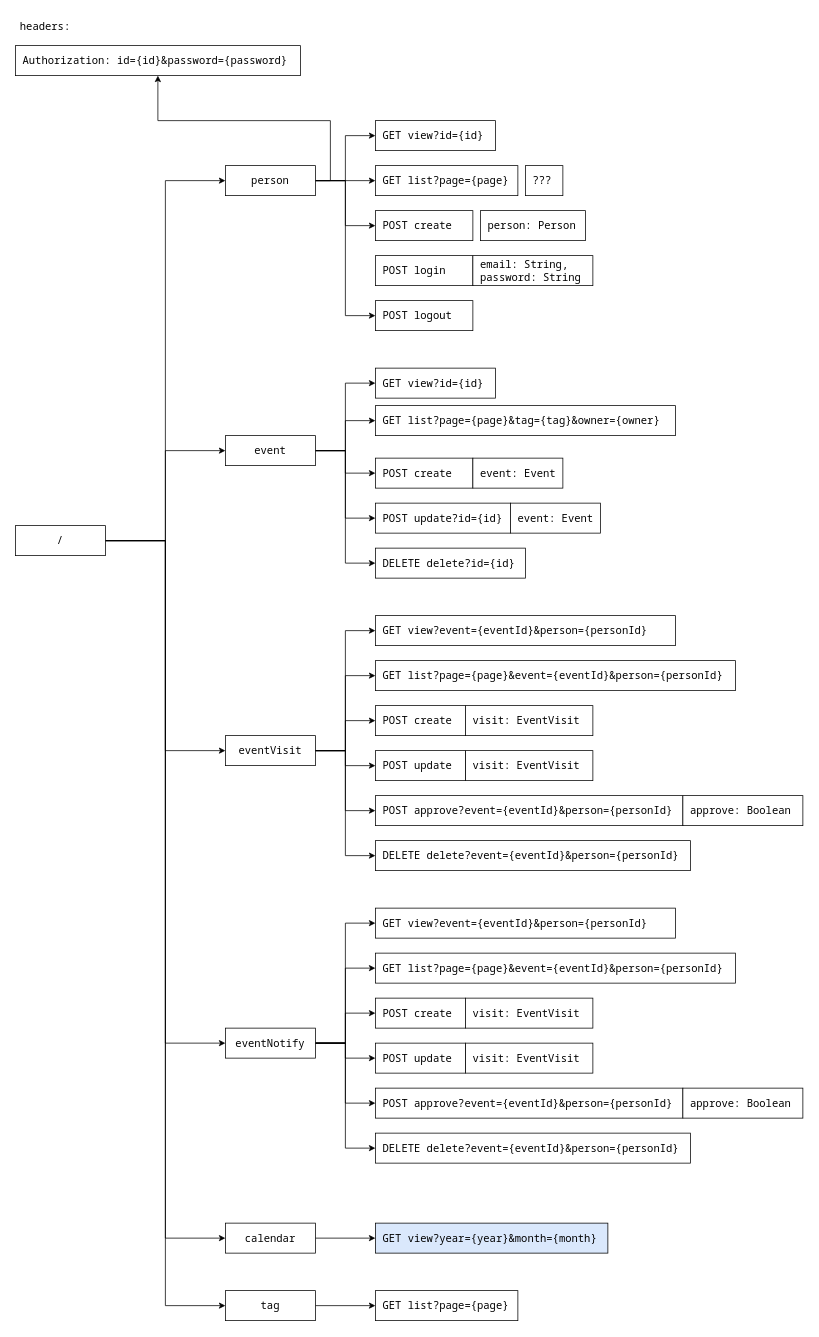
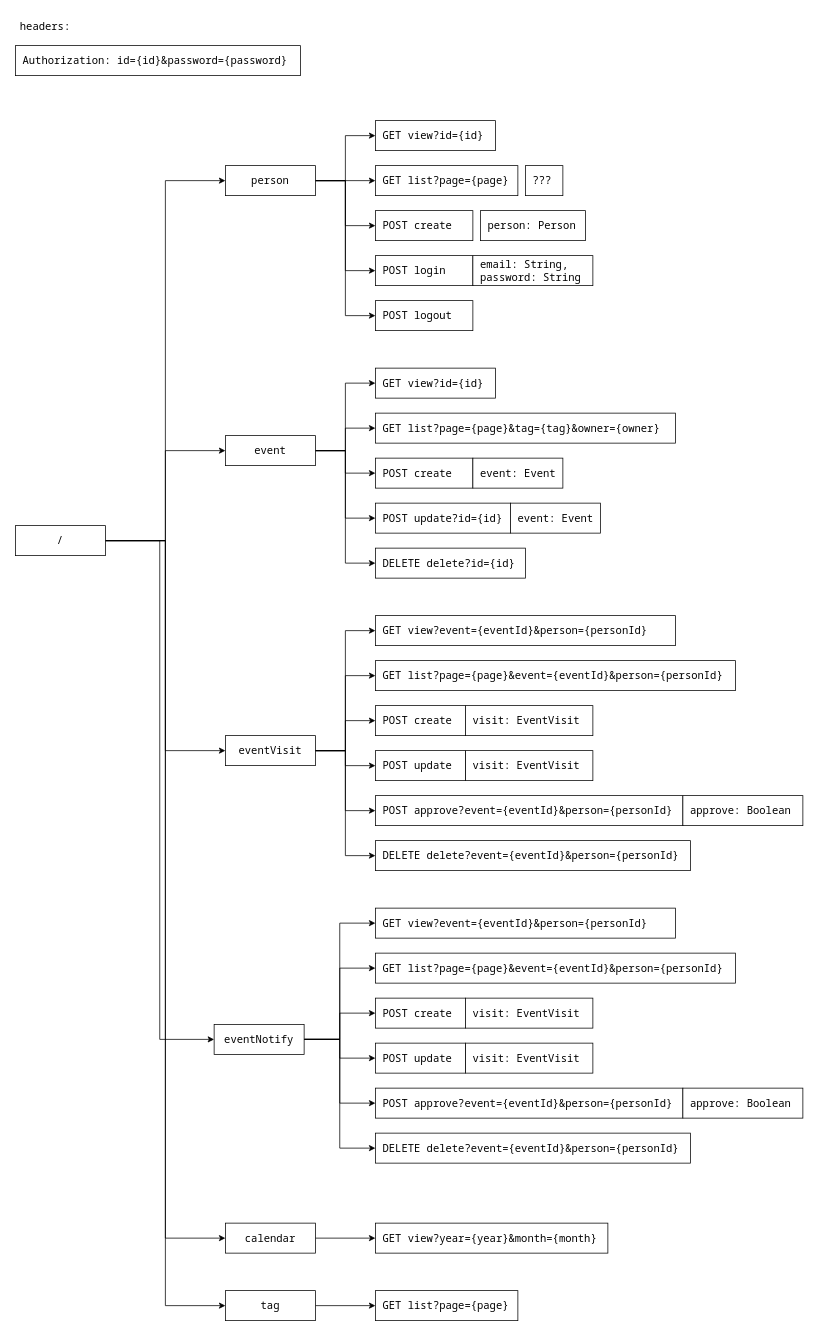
(272, 120) -> (358, 270)
(525, 420) -> (525, 428)
(270, 1043) -> (259, 1039)
(492, 1238) -> (492, 1238)
